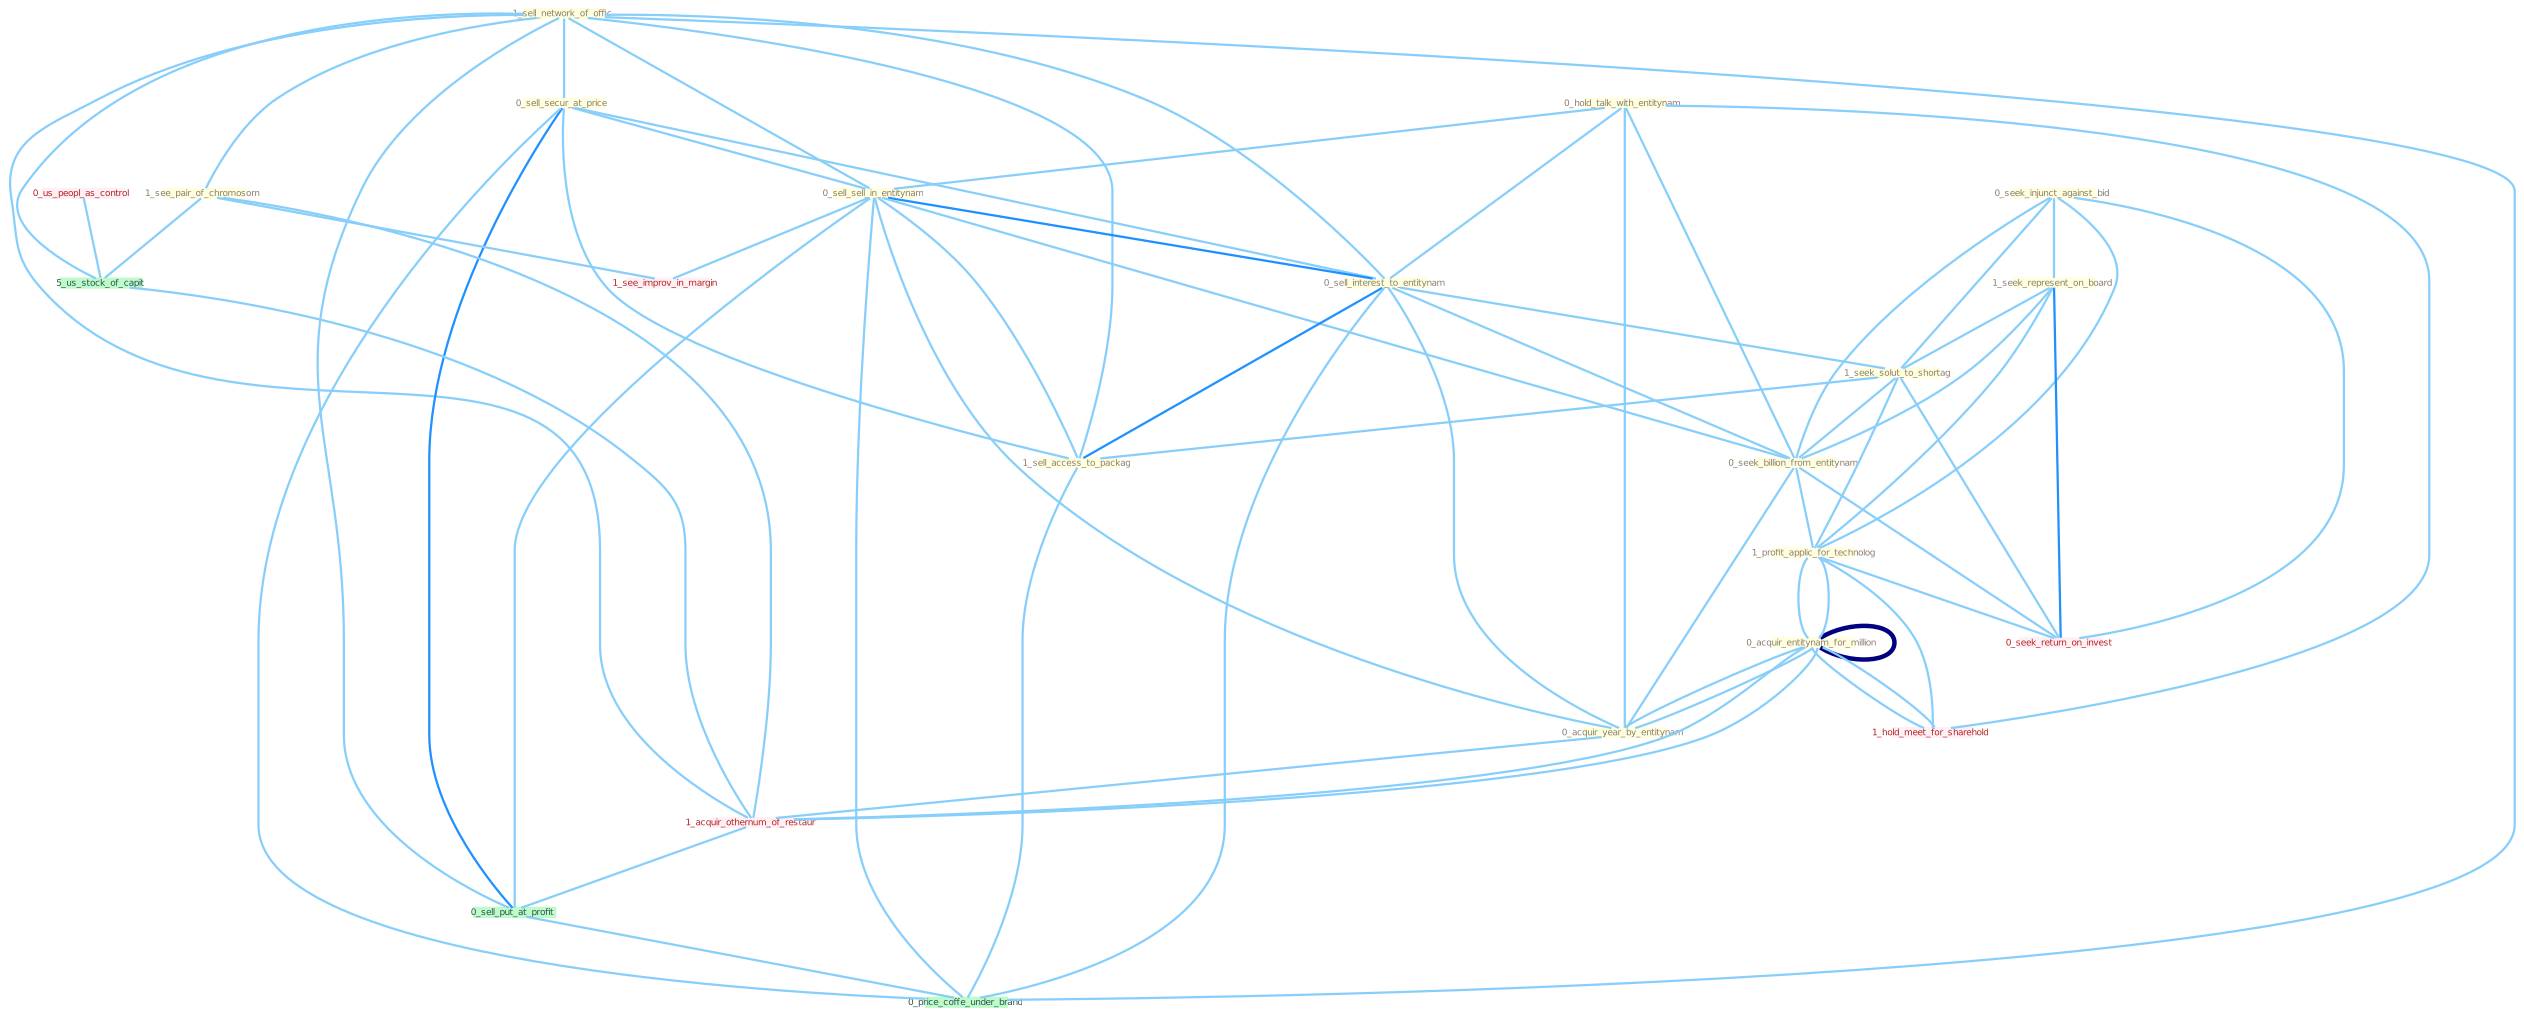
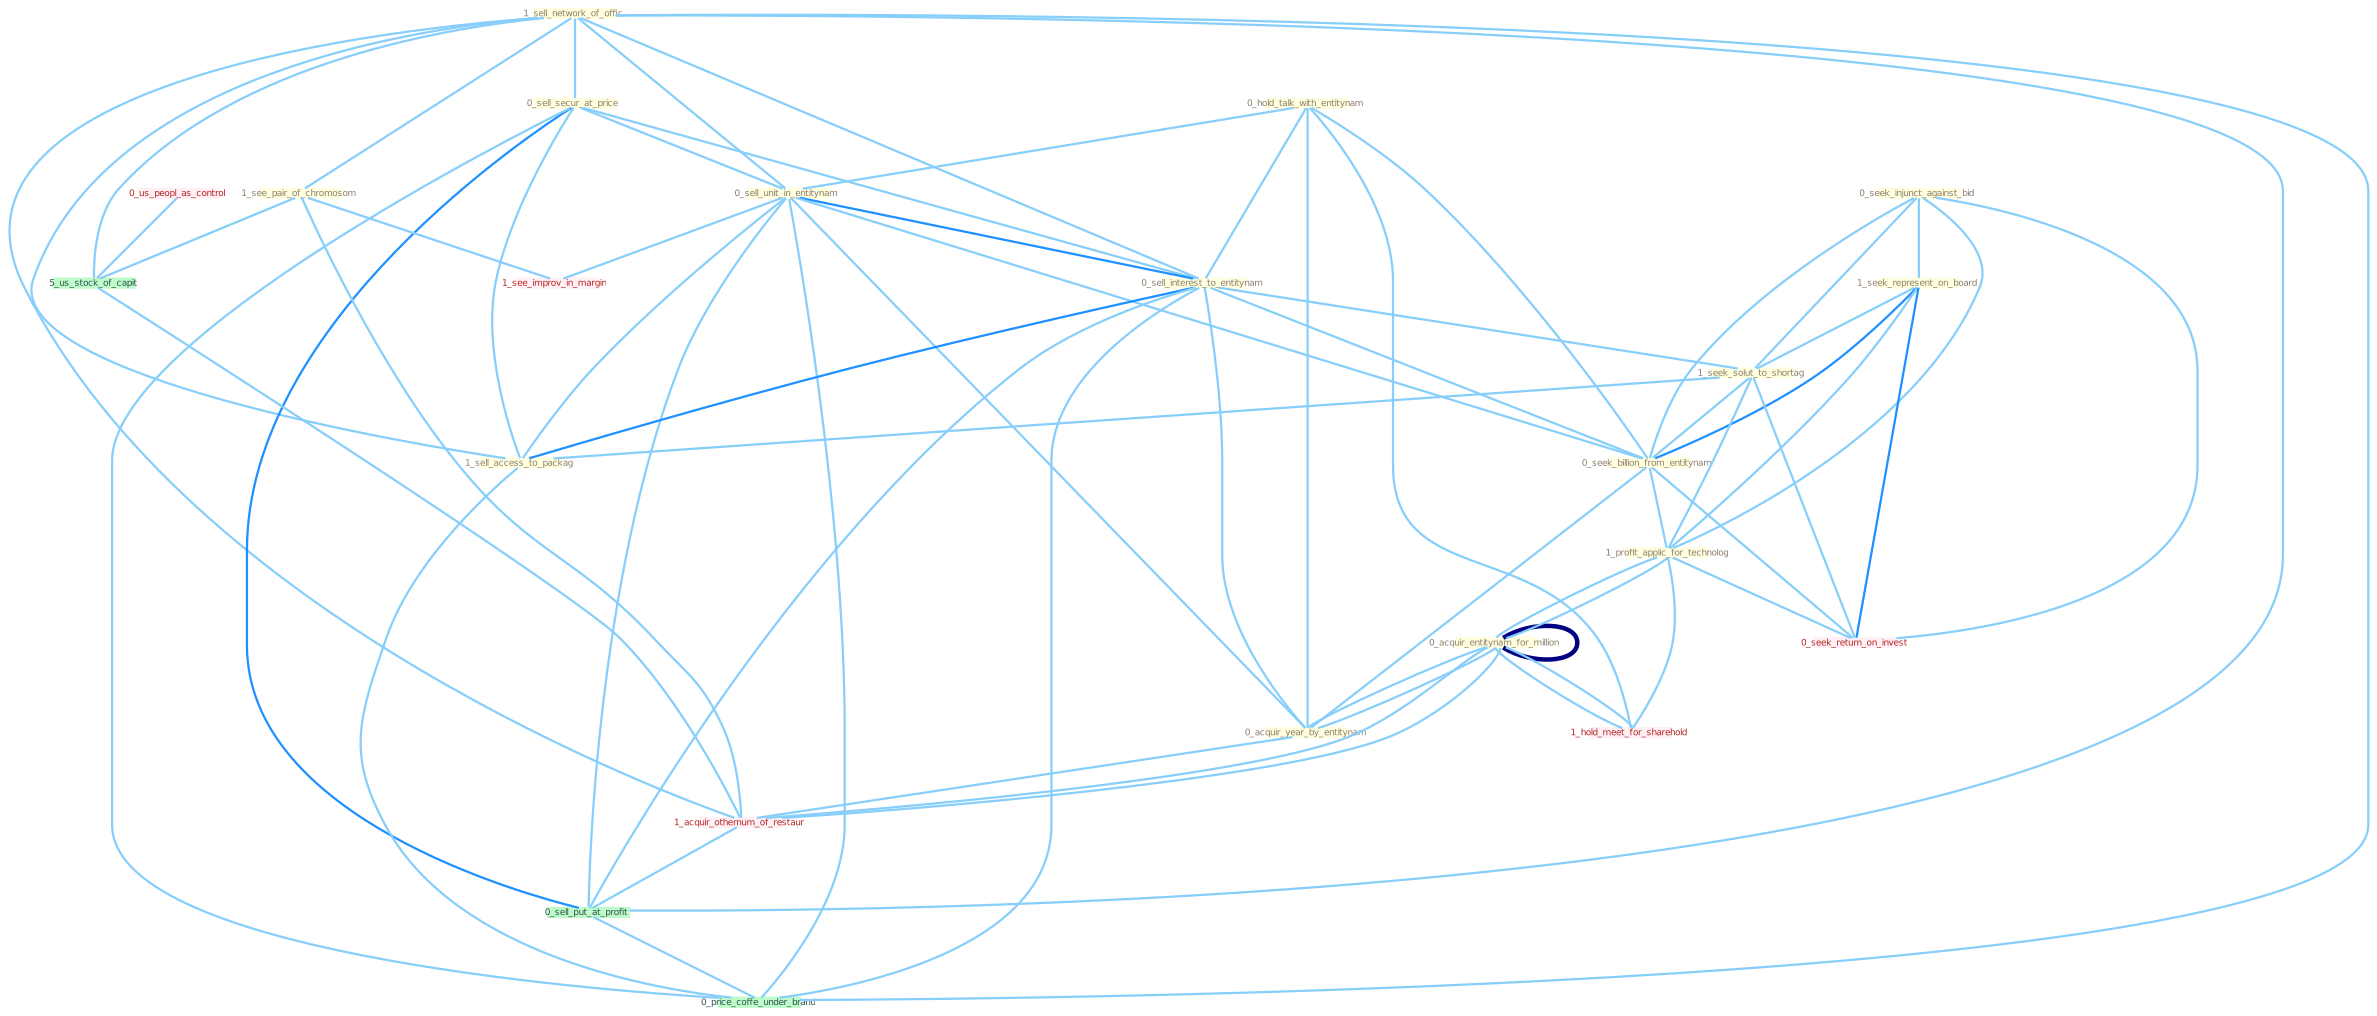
(874, 193) -> (789, 193)
(1939, 391) -> (1796, 389)
none -> (856, 526)
